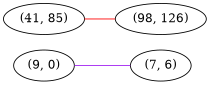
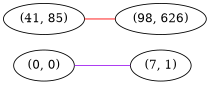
(161, 19) -> (161, 19)
(44, 66) -> (44, 66)
(161, 66) -> (161, 66)
